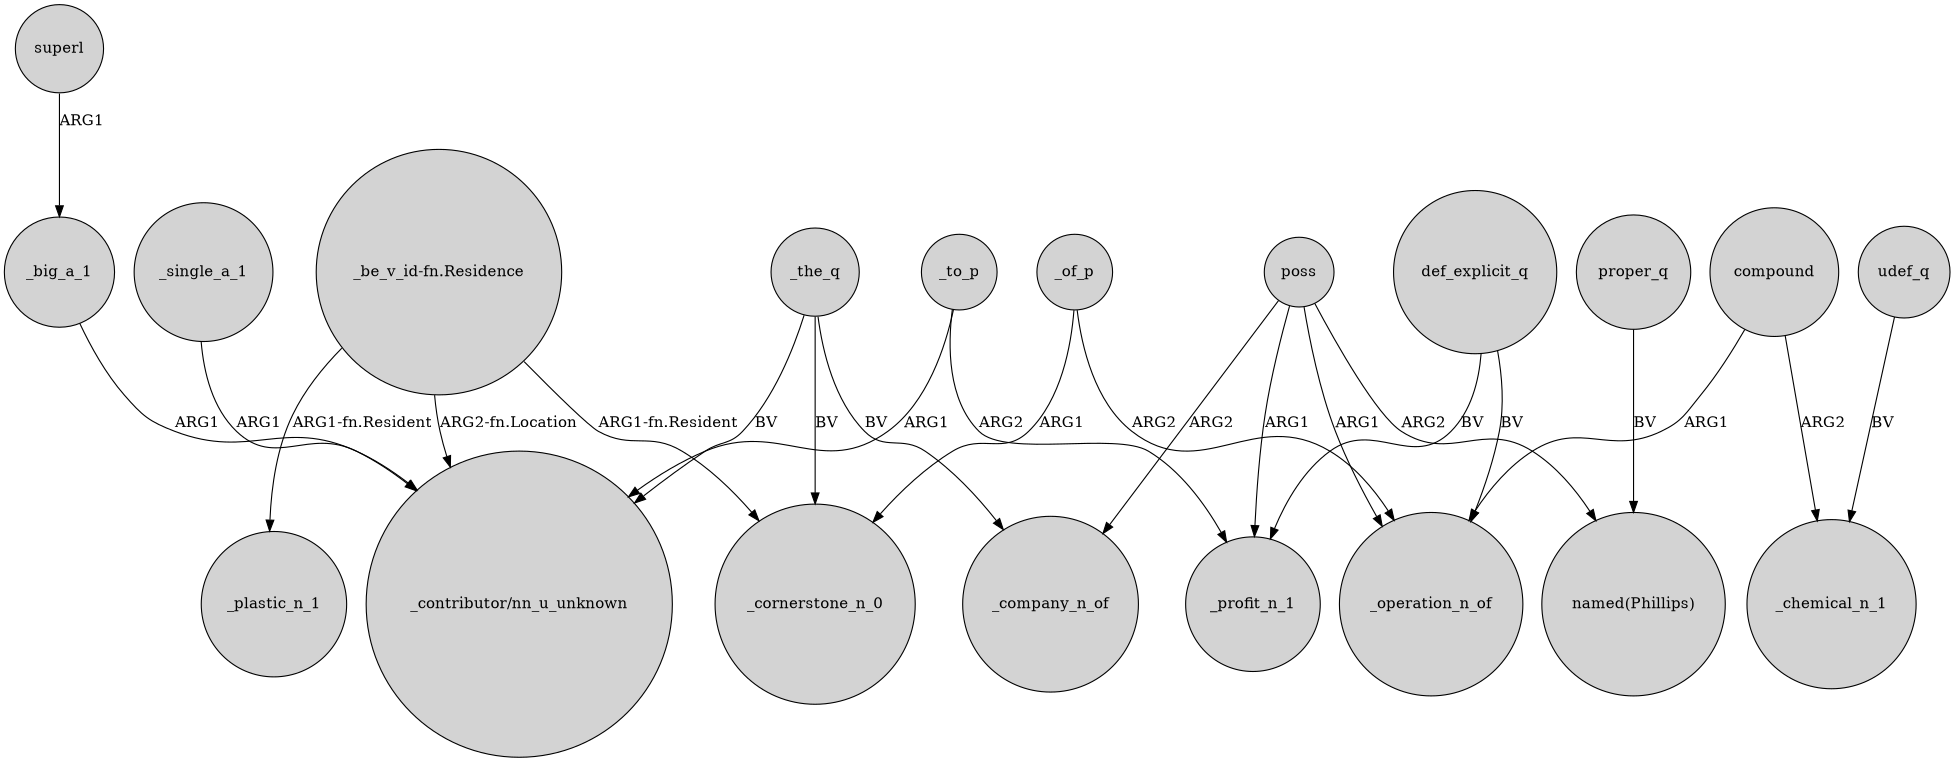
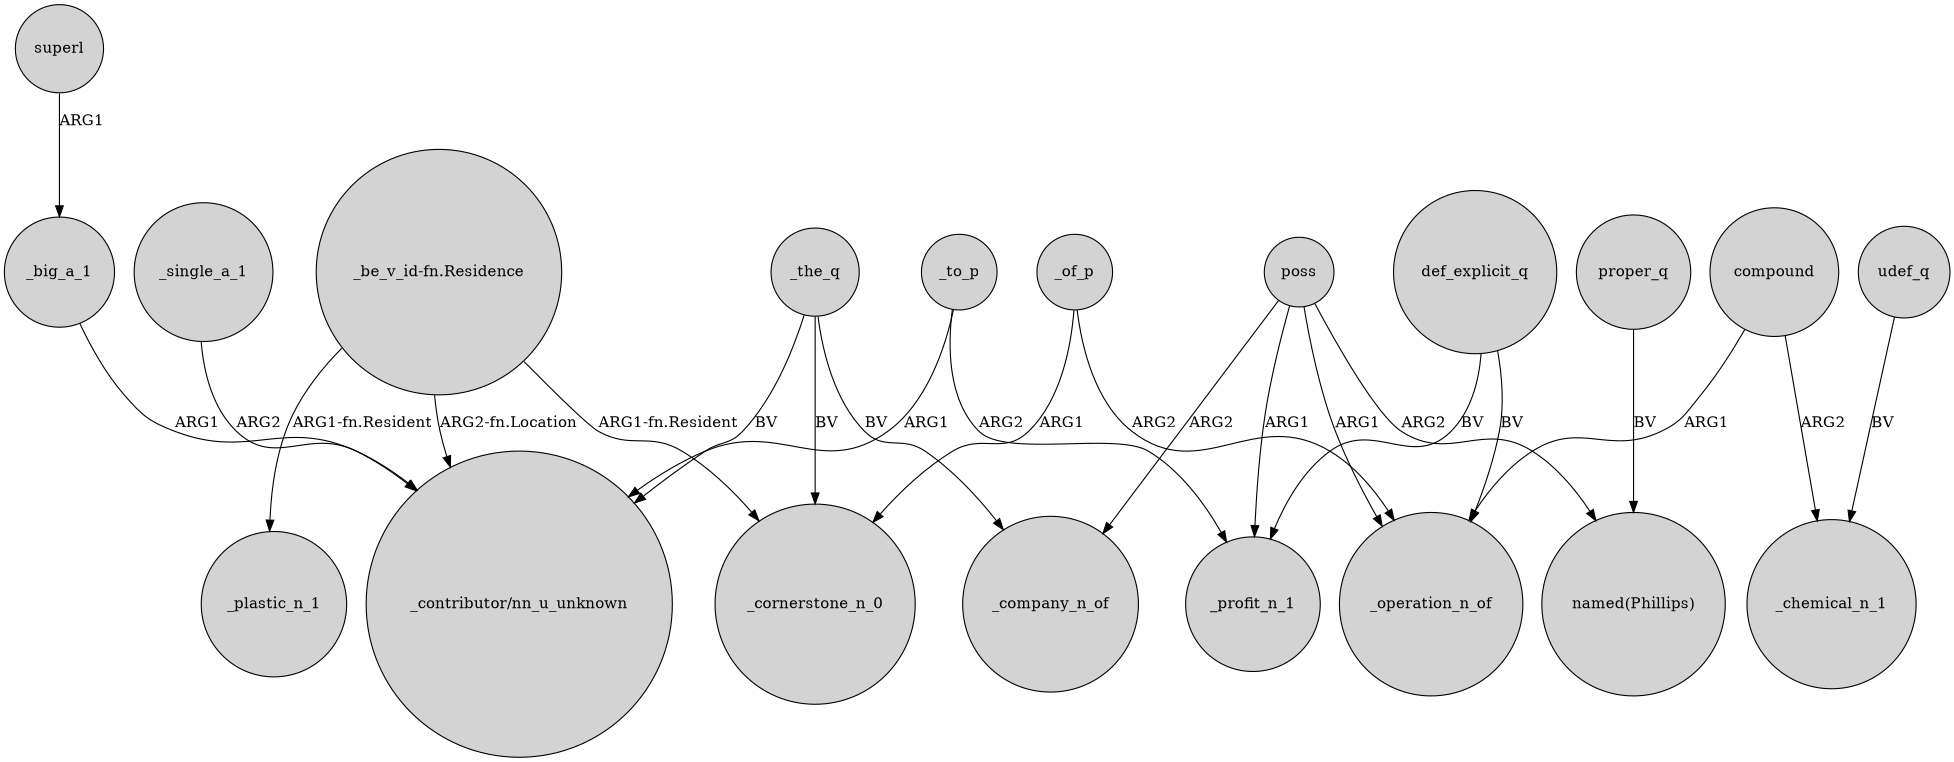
(259, 423) -> (259, 423)
